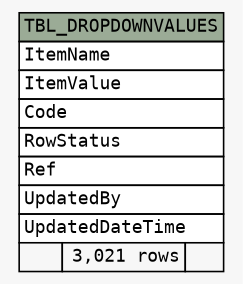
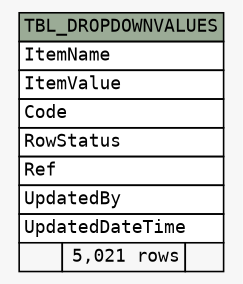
(126, 256) -> (126, 256)
